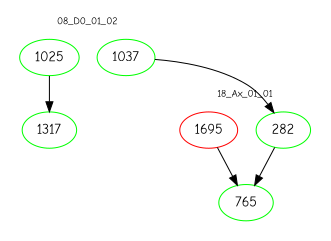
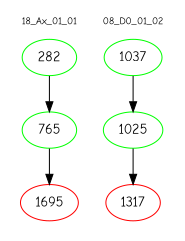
(216, 71) -> (133, 89)
(49, 130) -> (133, 203)
(225, 162) -> (49, 161)
